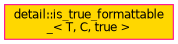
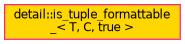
(89, 22) -> (92, 22)
